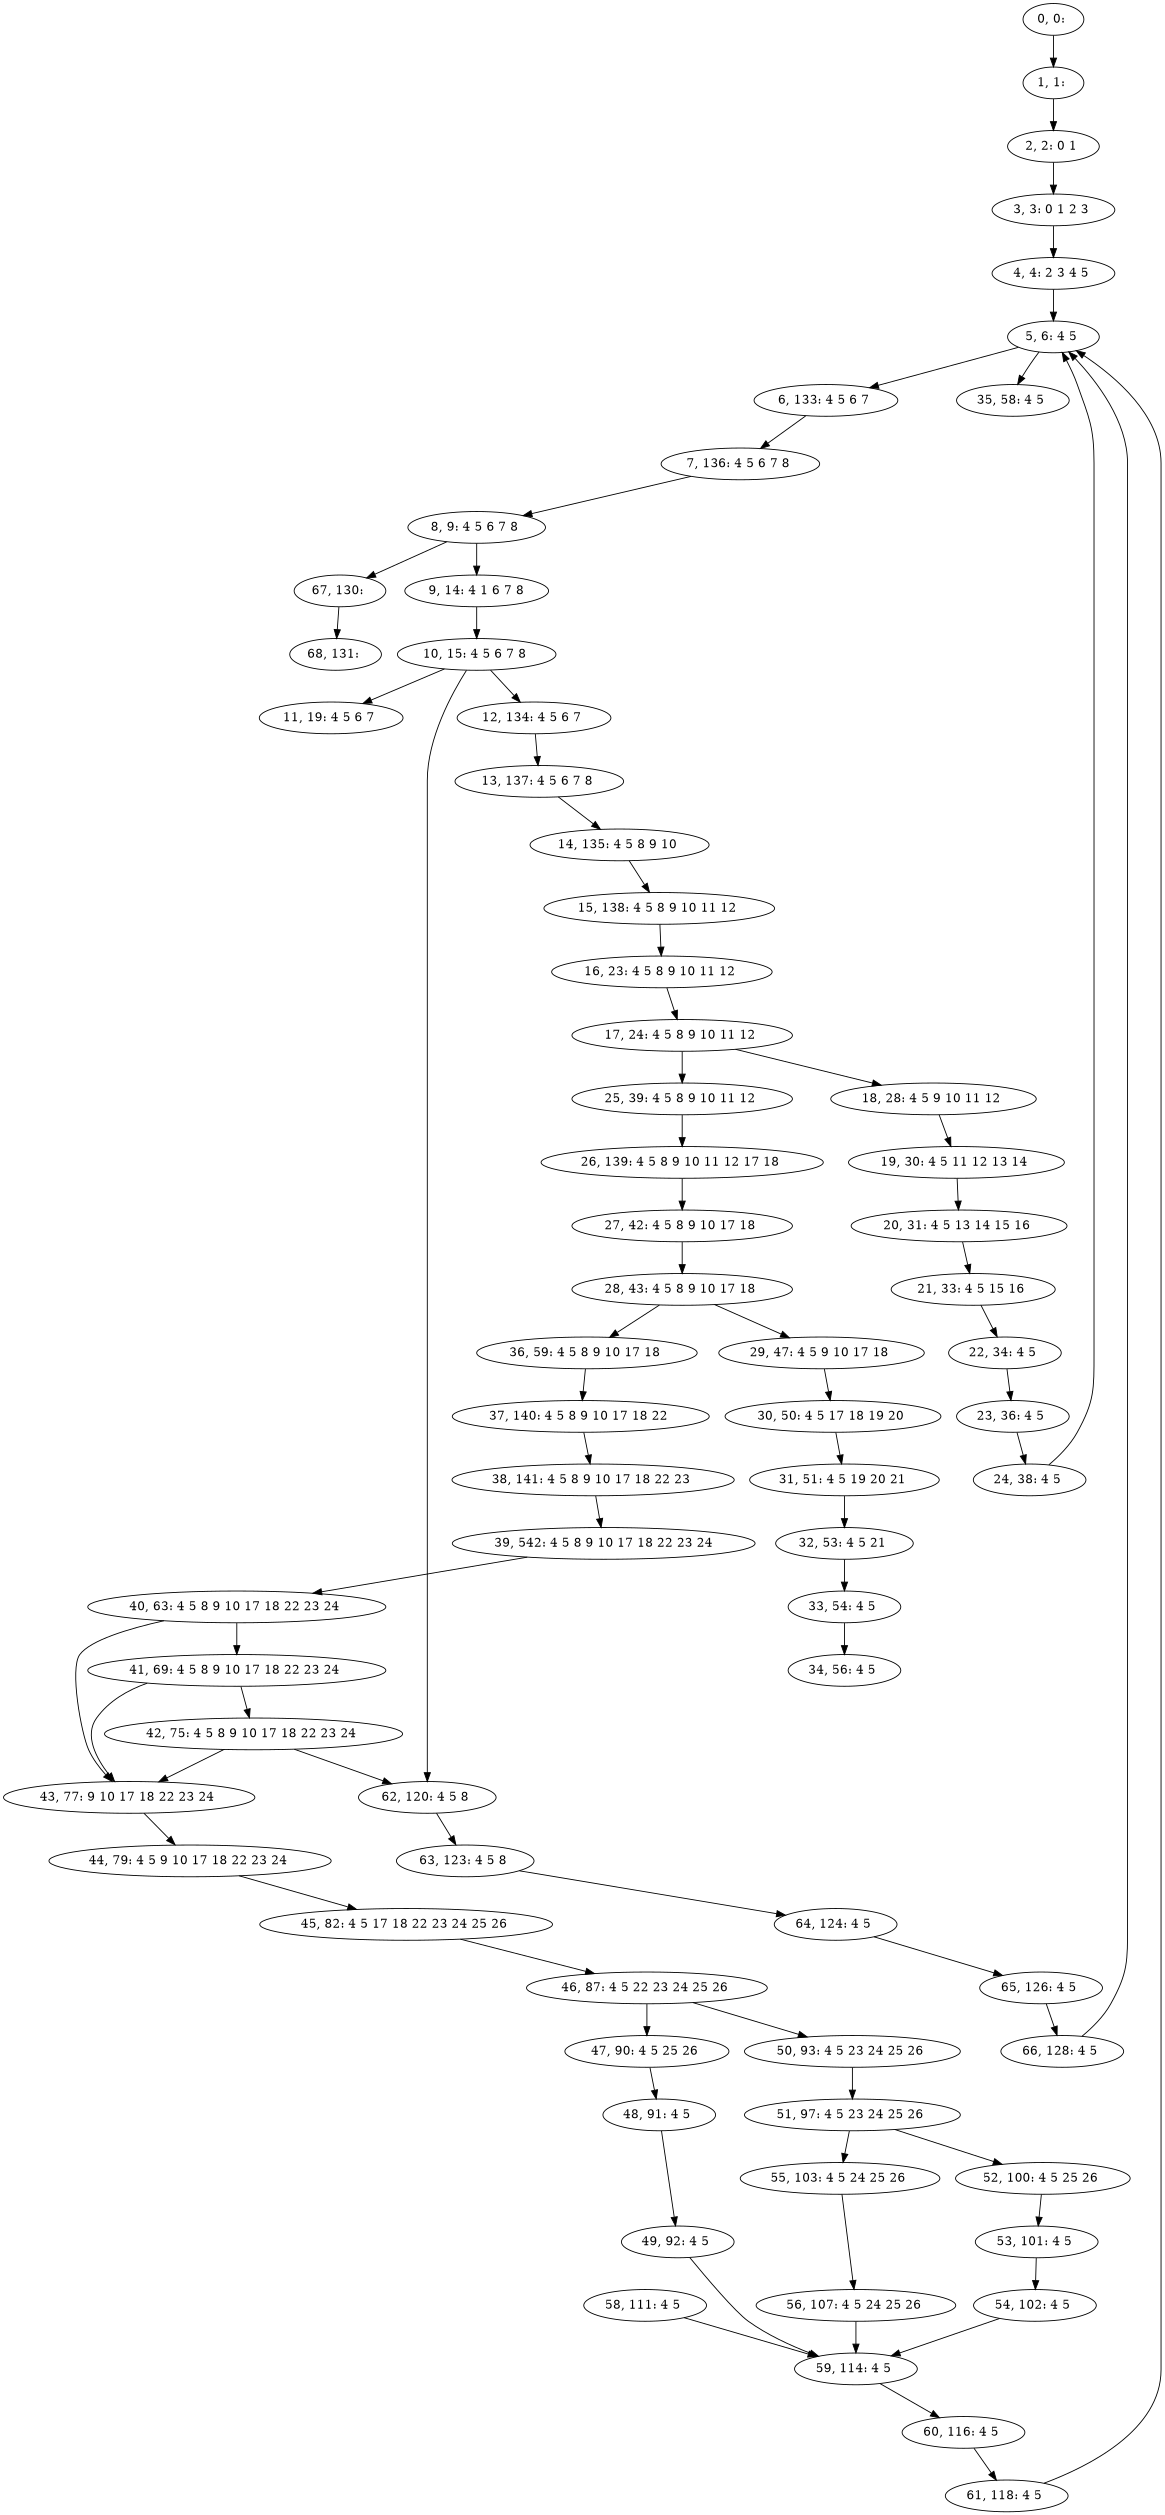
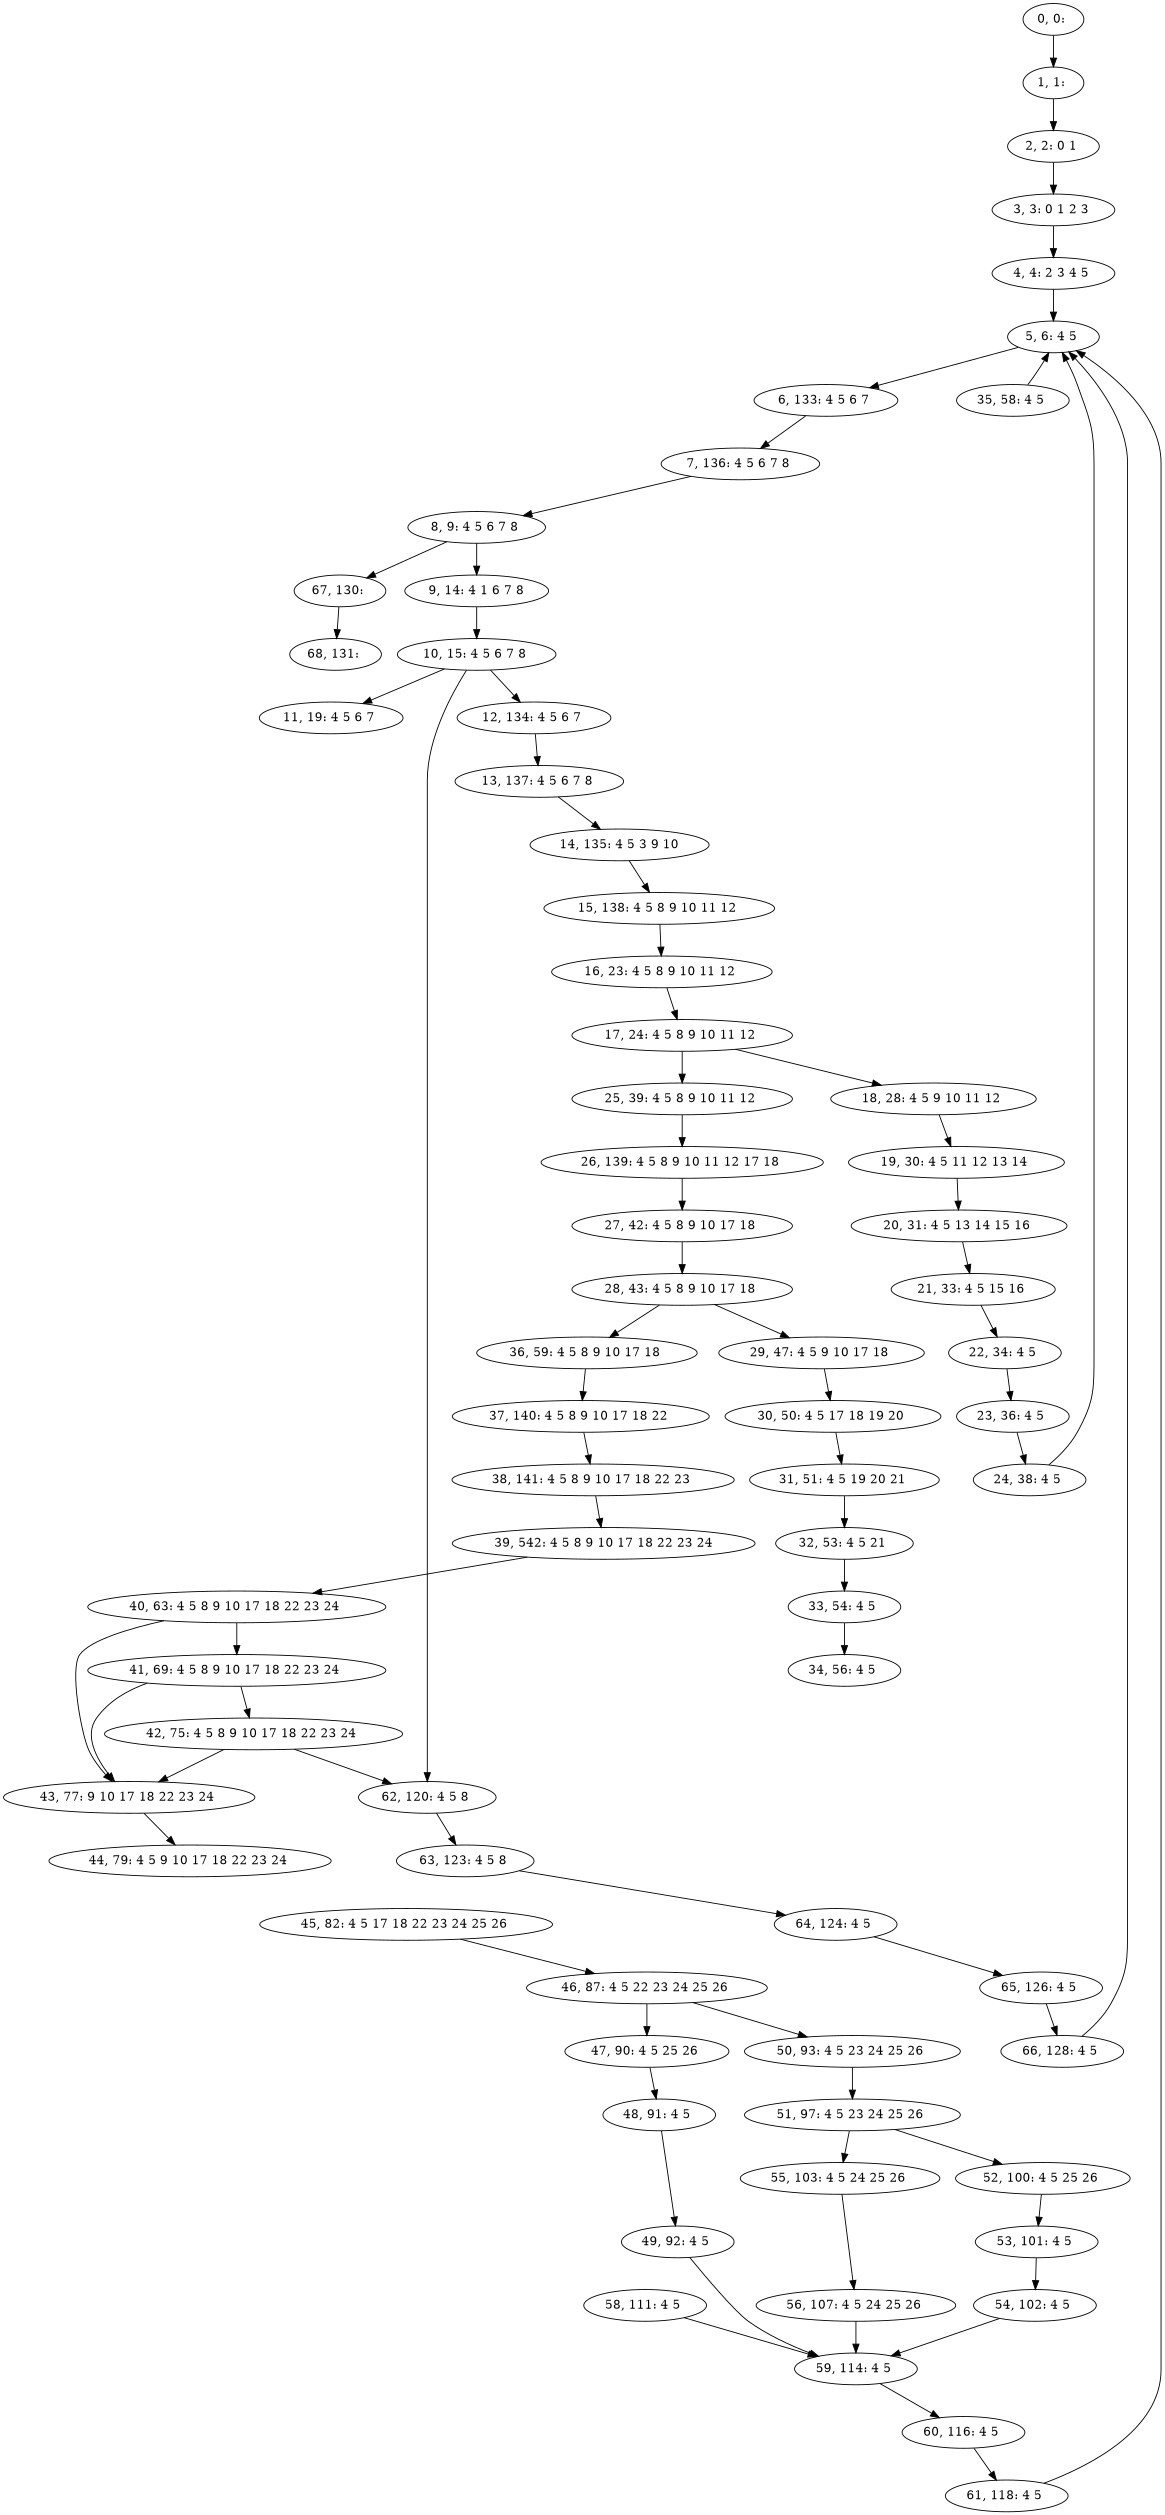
(1030, 364) -> (1036, 373)
(620, 845) -> (620, 845)
(293, 1891) -> none
